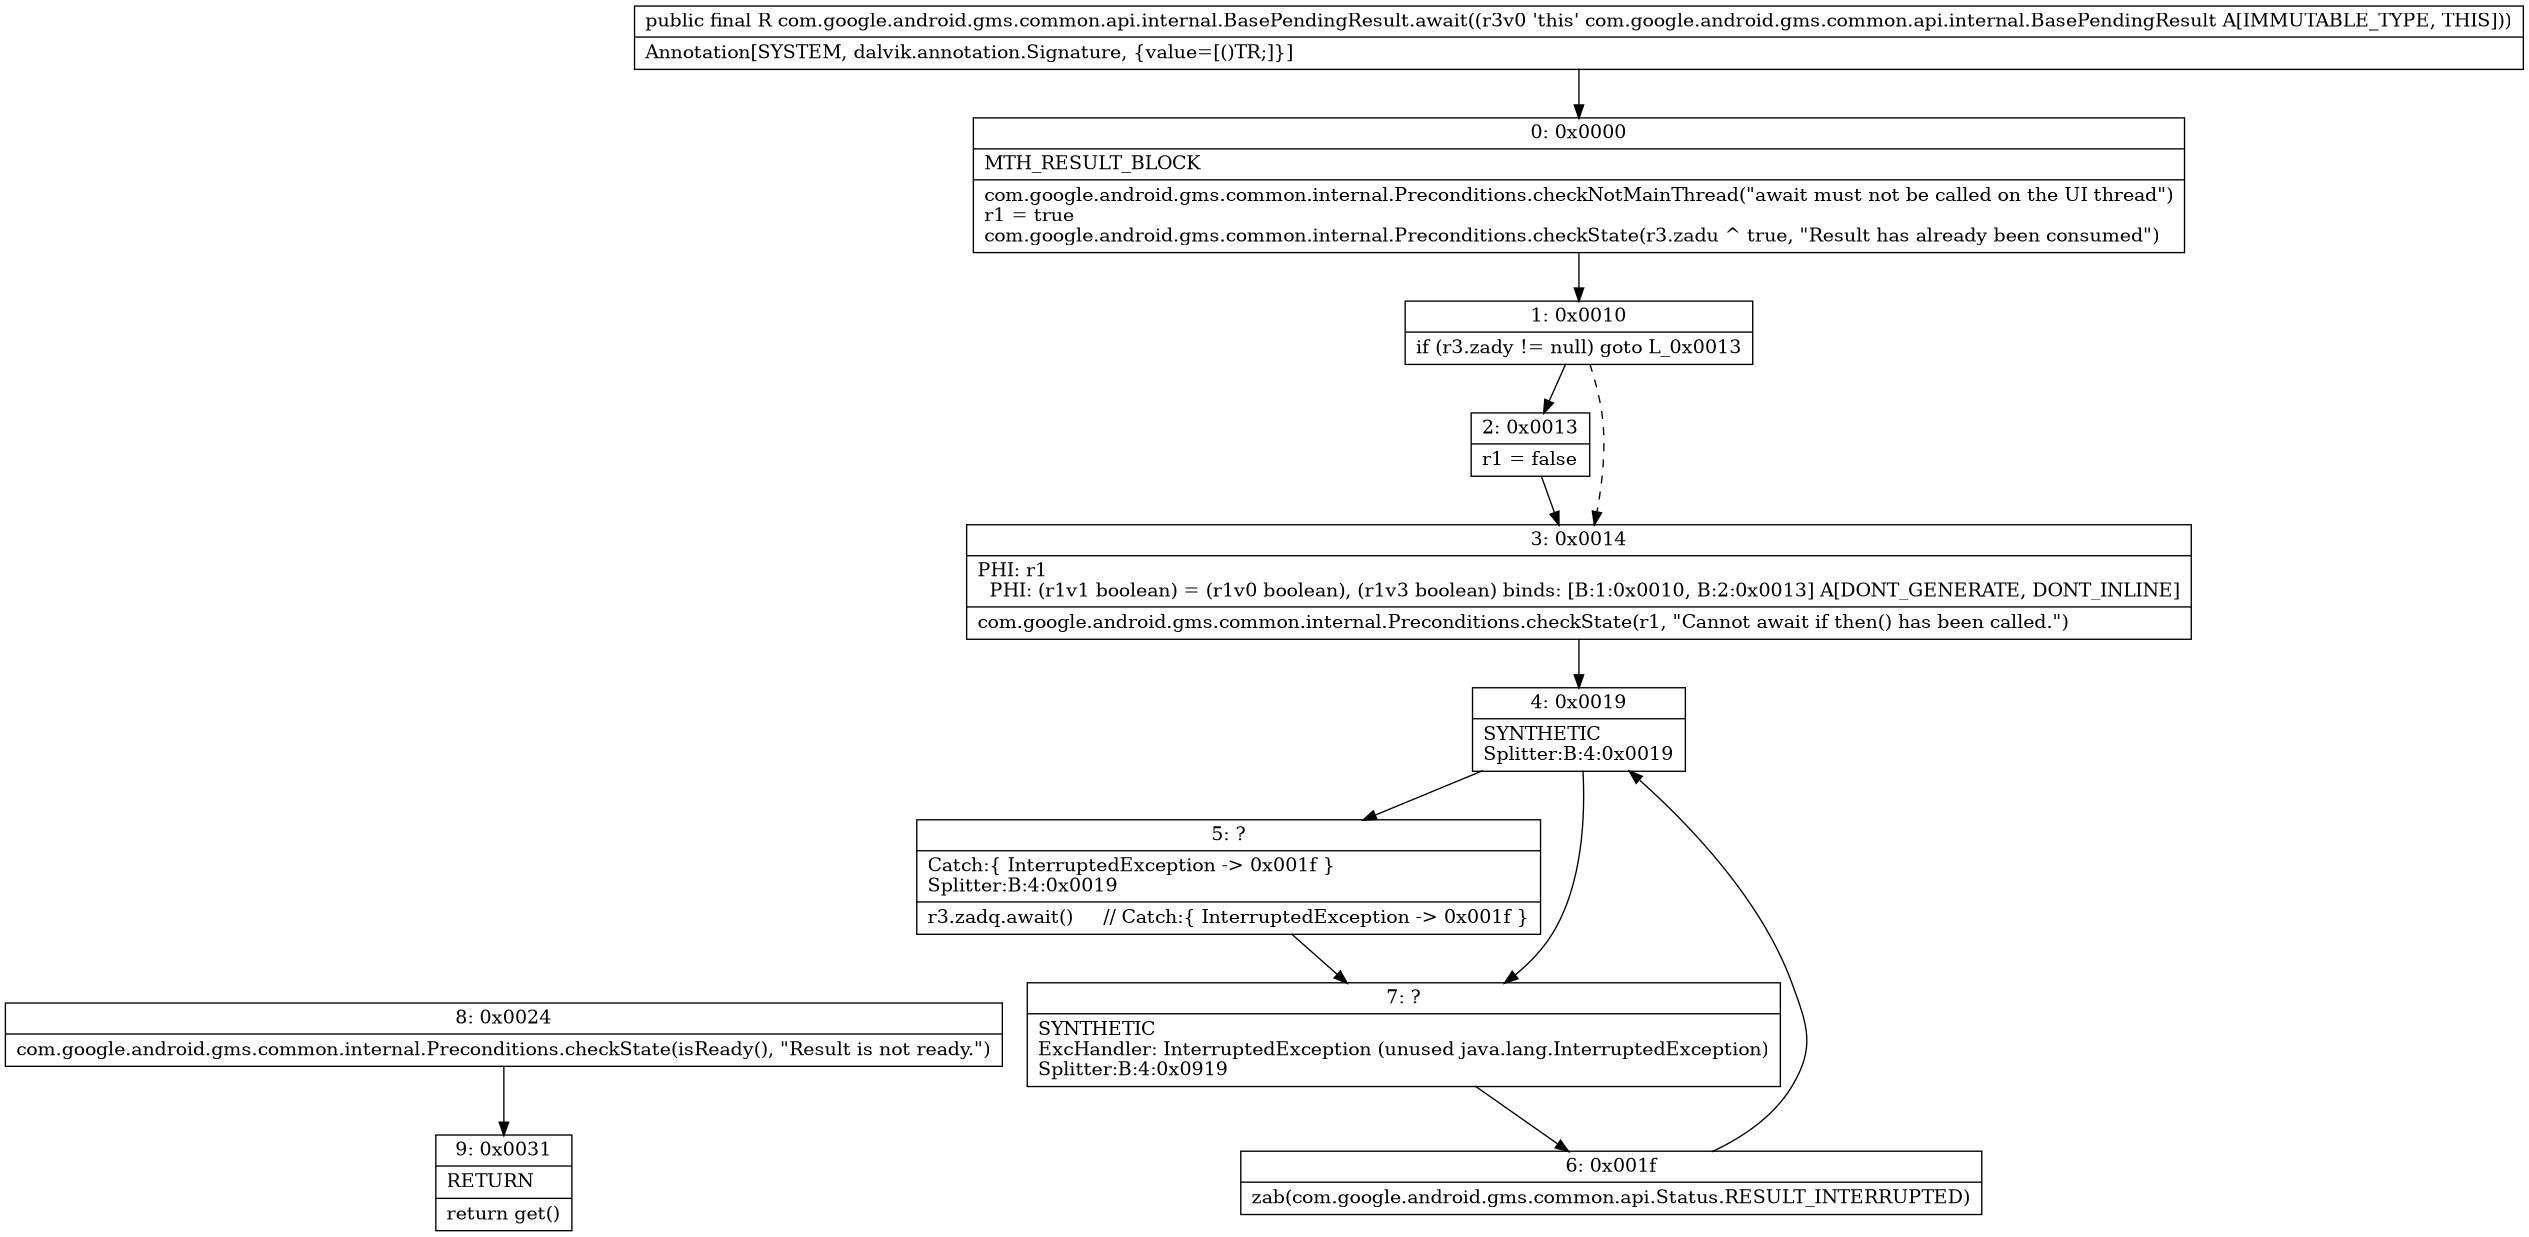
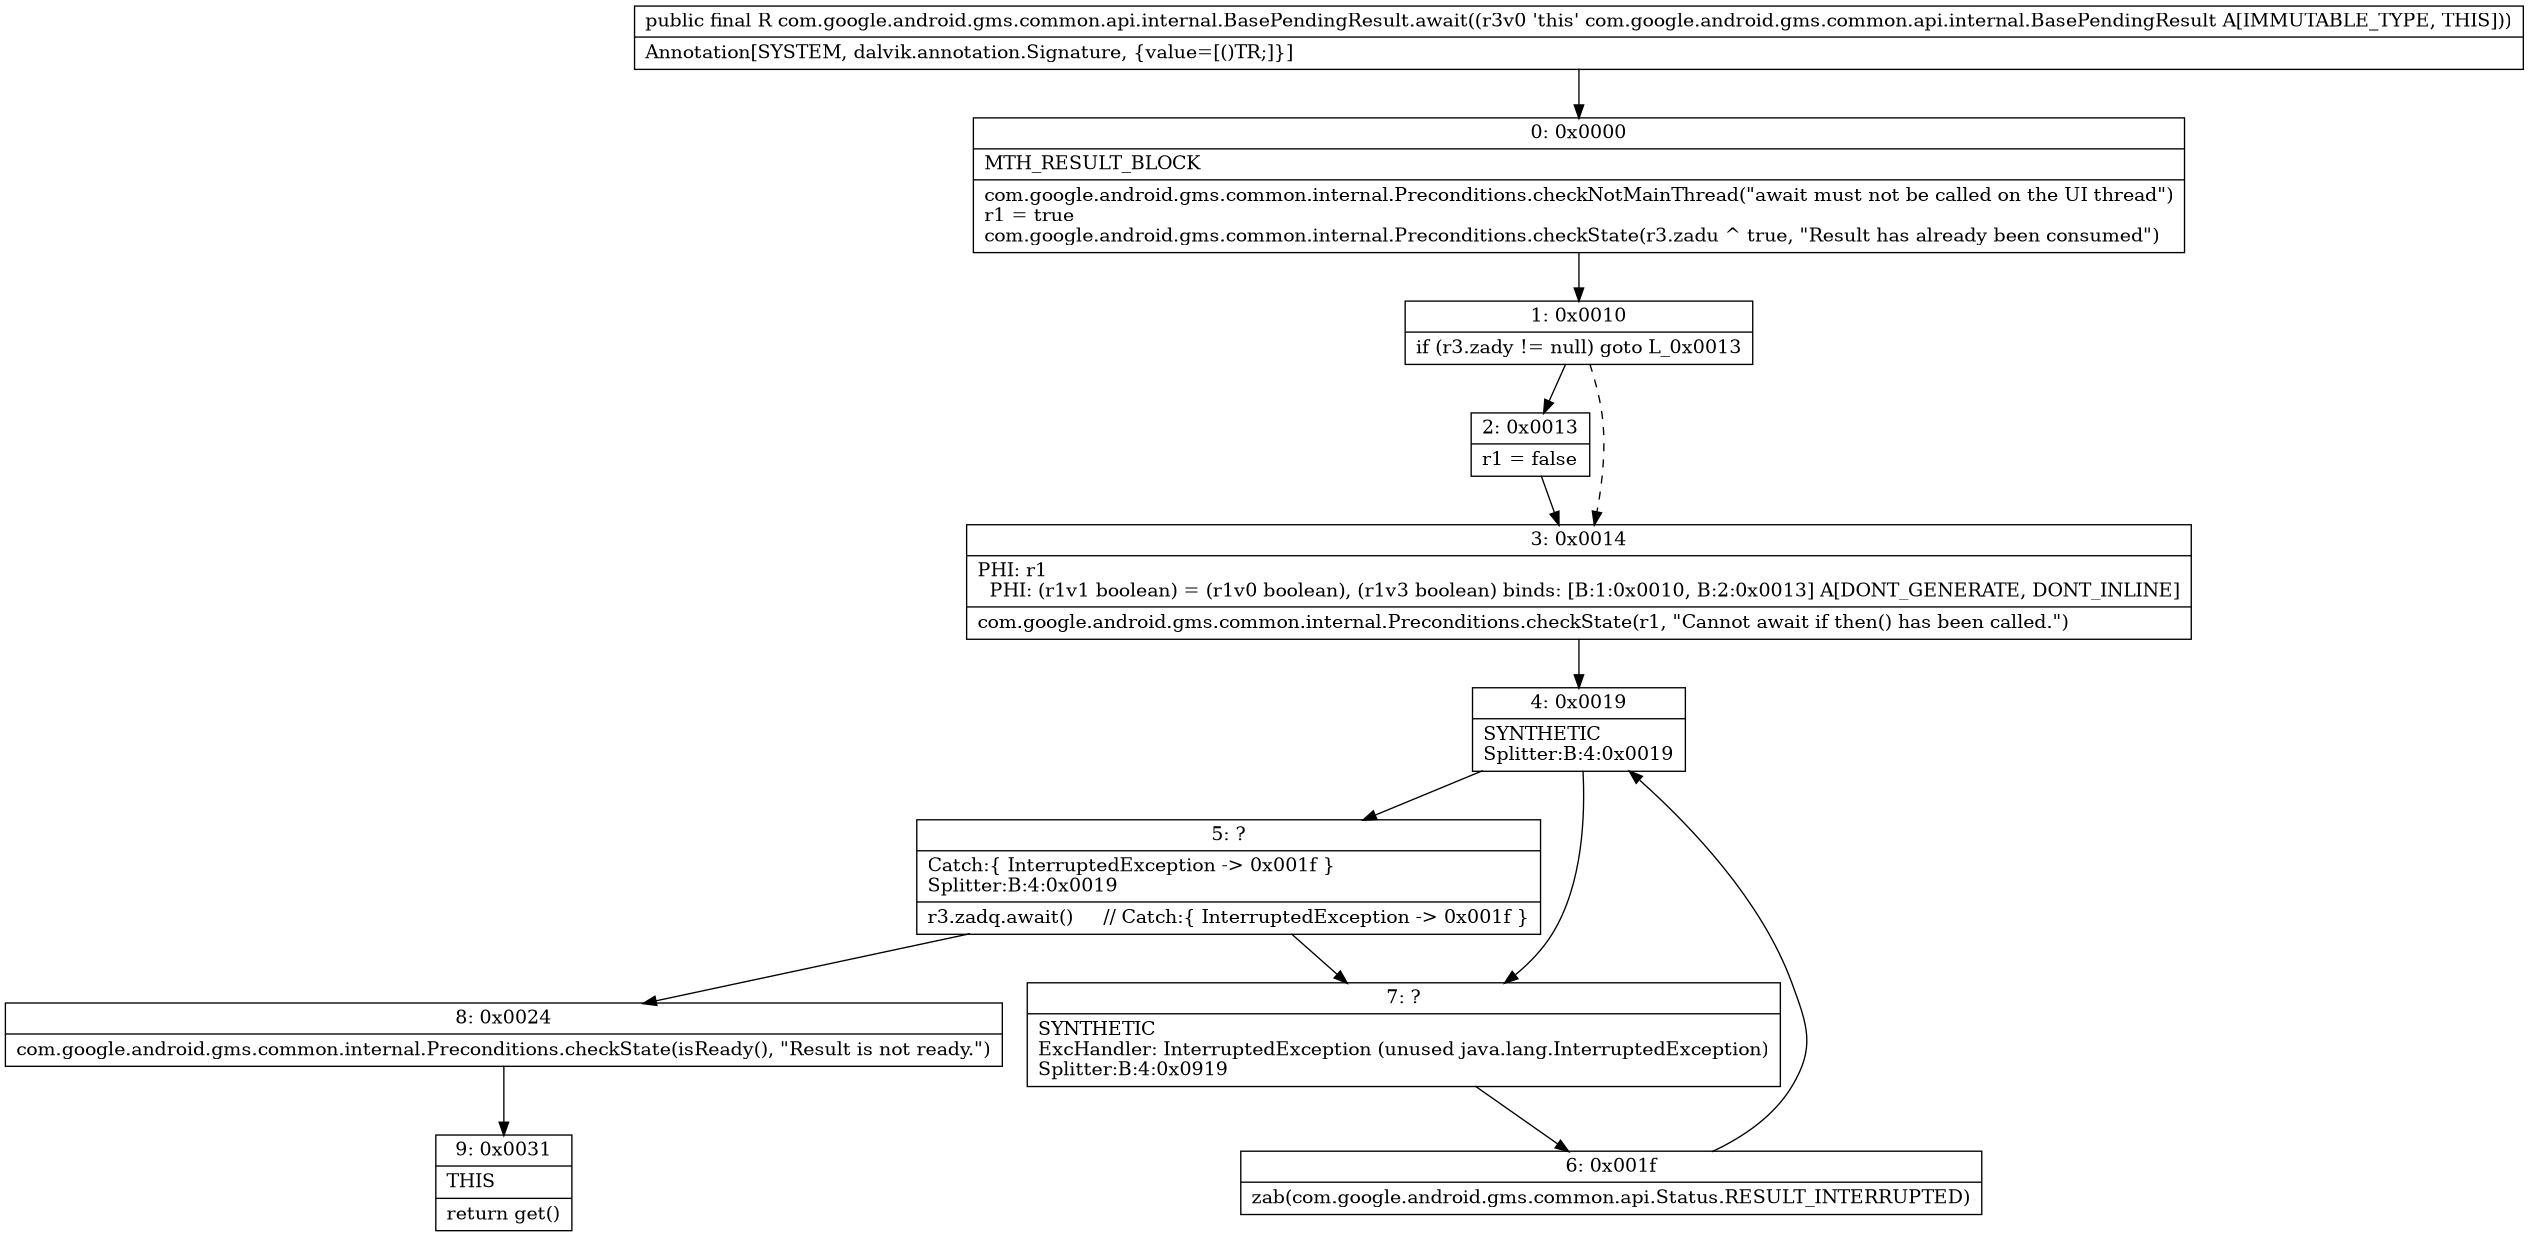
none -> (813, 967)
(490, 1182) -> (472, 1182)
